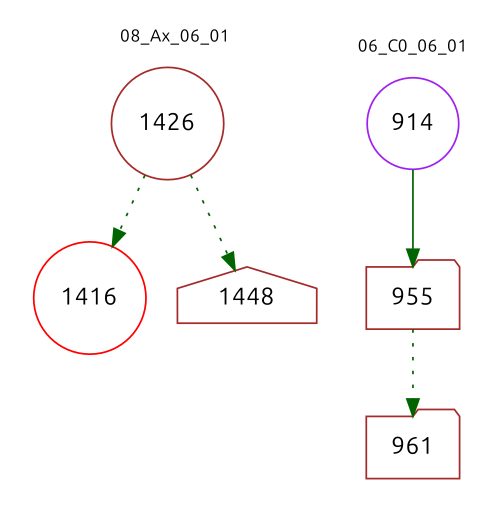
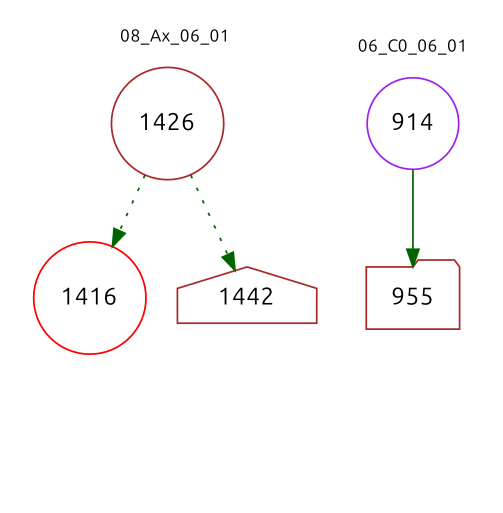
(247, 298) -> (247, 298)
(413, 447) -> none
